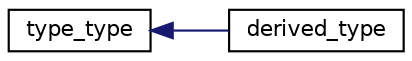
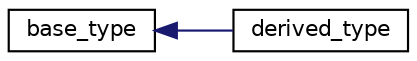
(80, 31) -> (82, 31)
